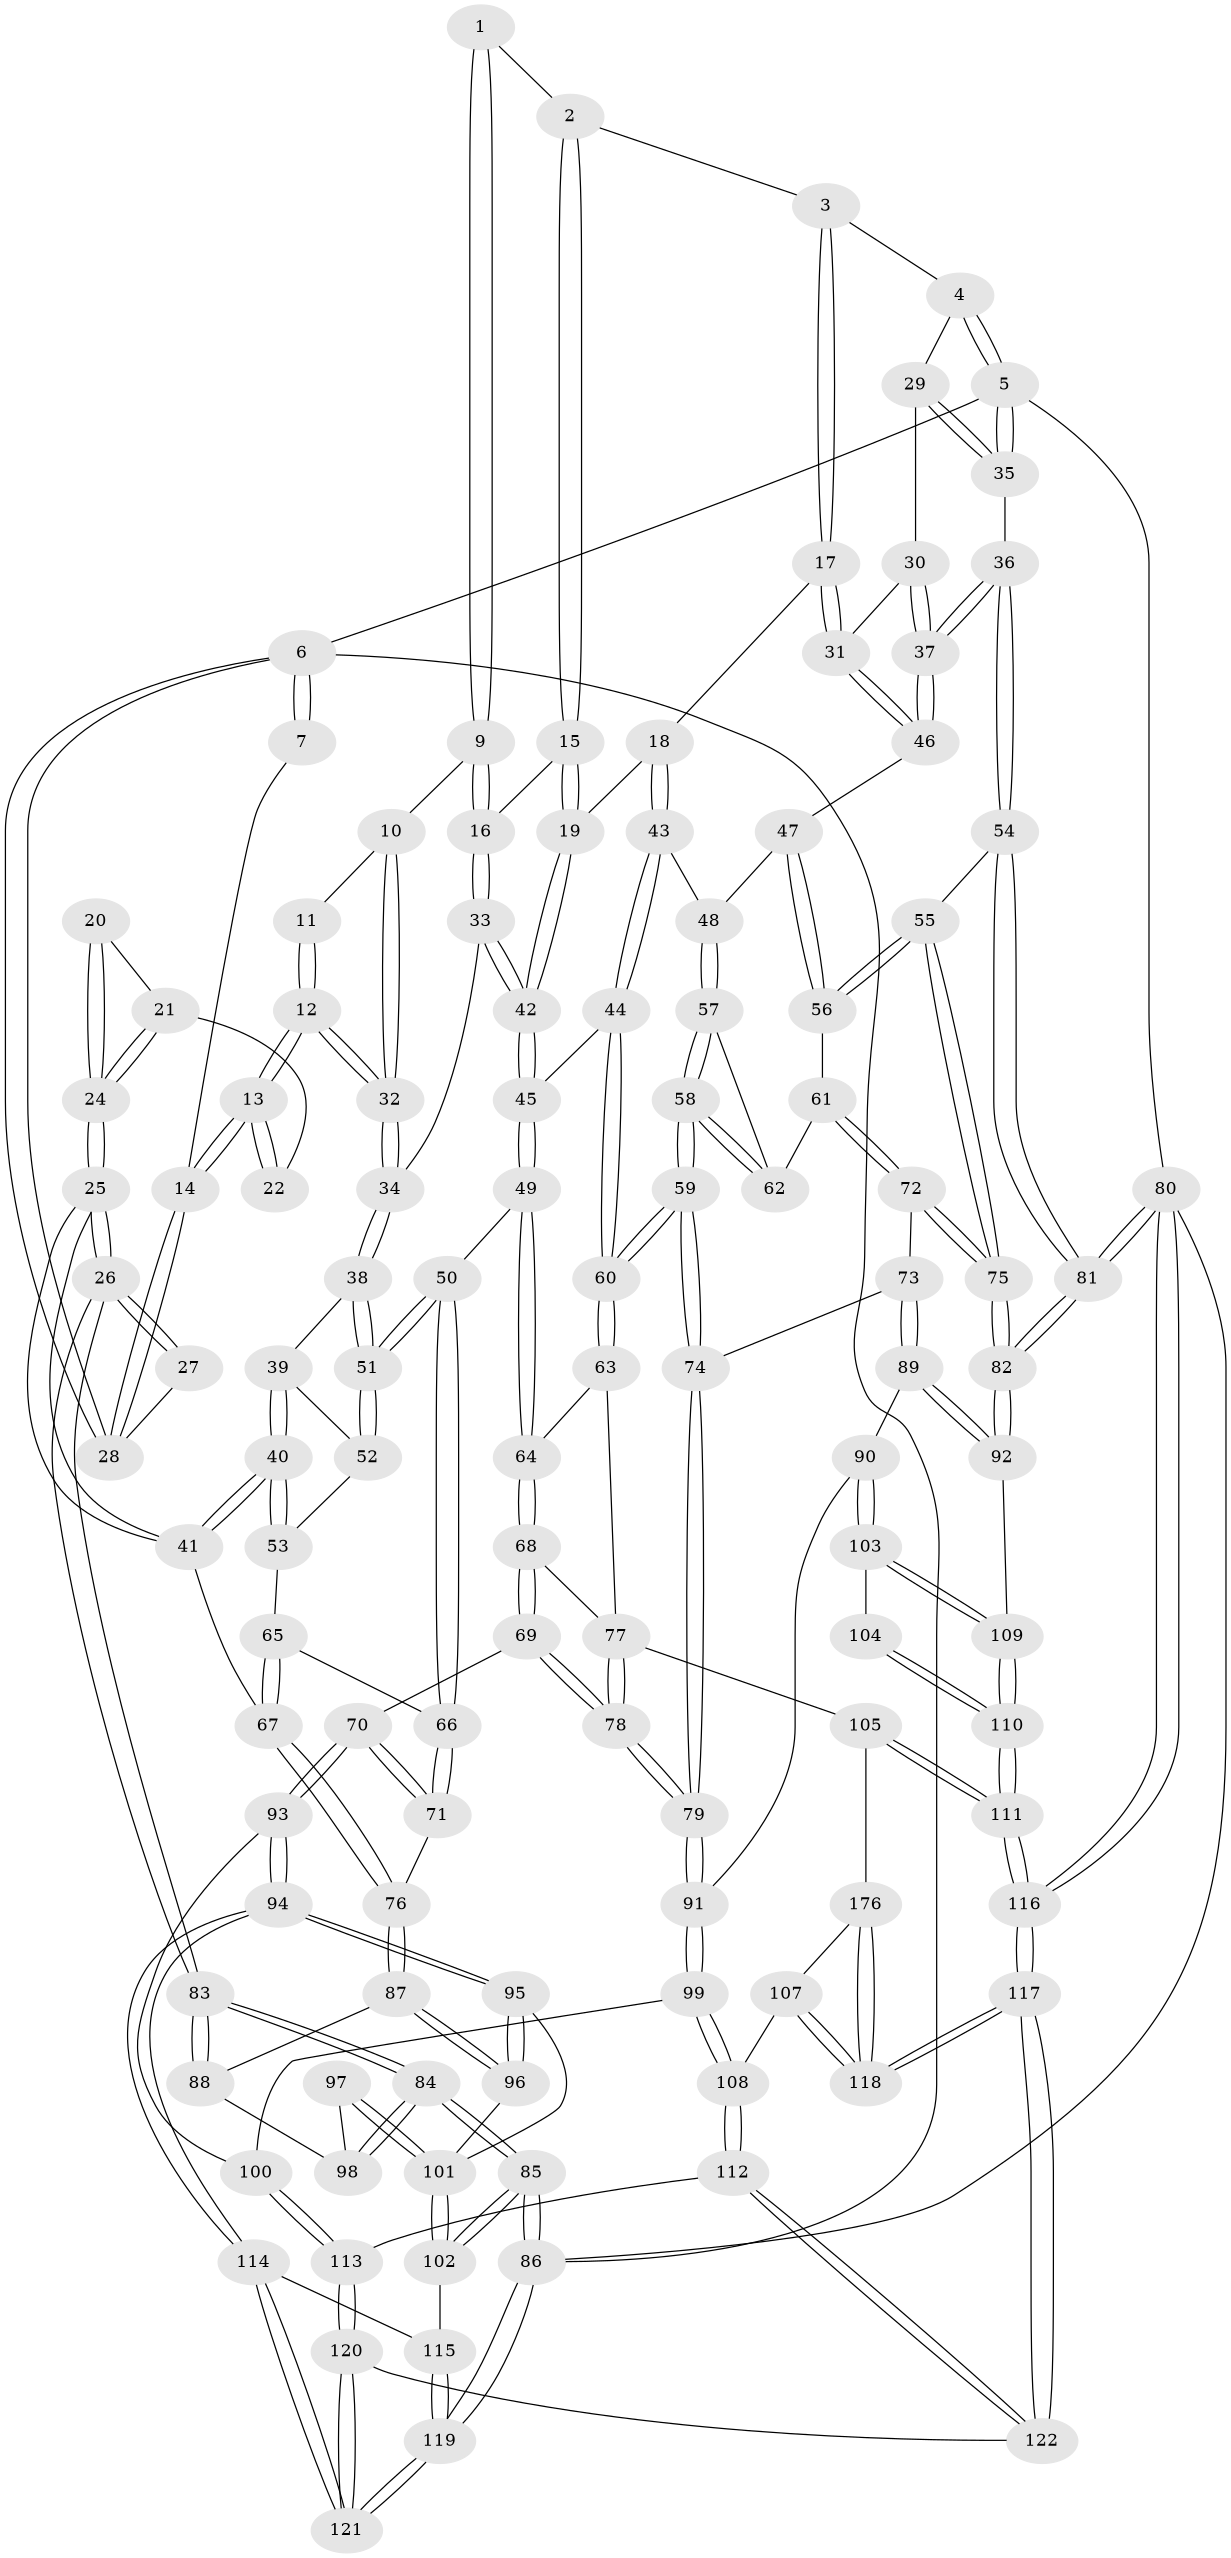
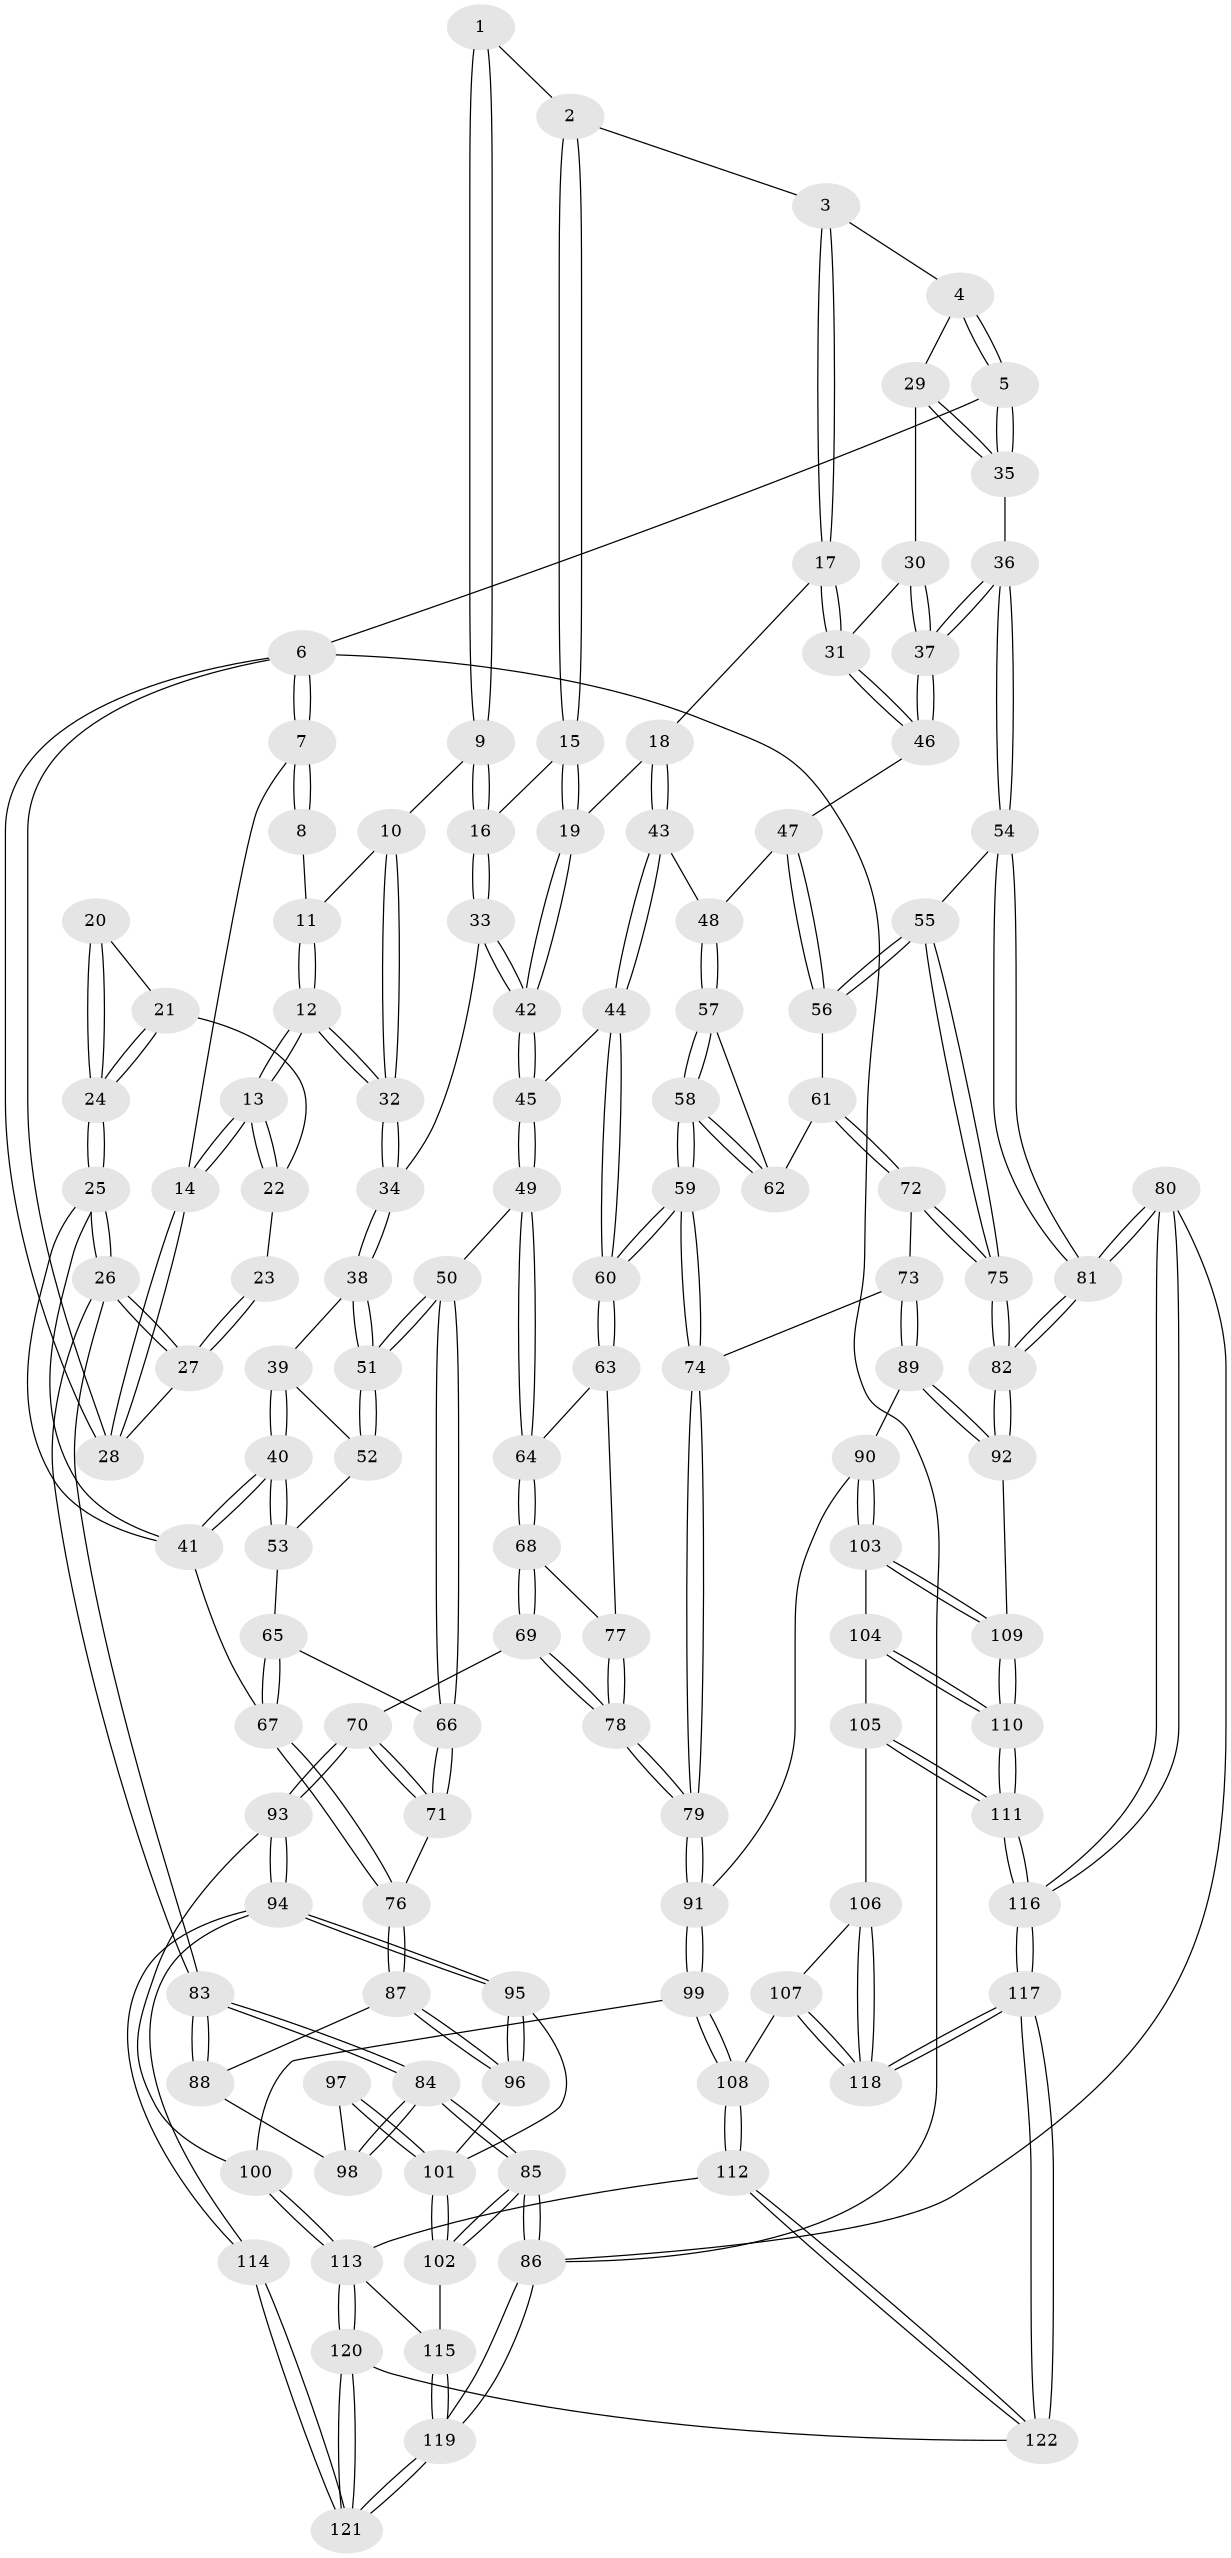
(1149, 761) -> none
none -> (302, 832)
none -> (265, 1279)
(740, 1681) -> (866, 1681)
(866, 1905) -> (866, 1905)
(347, 2307) -> (394, 2307)
